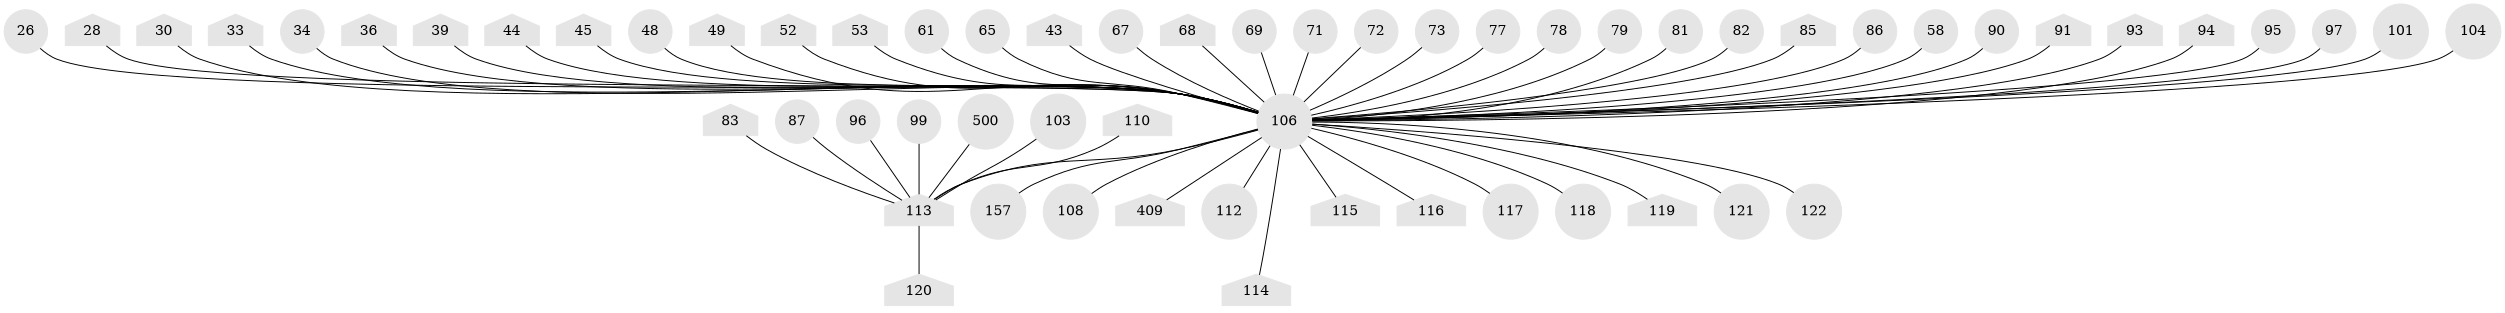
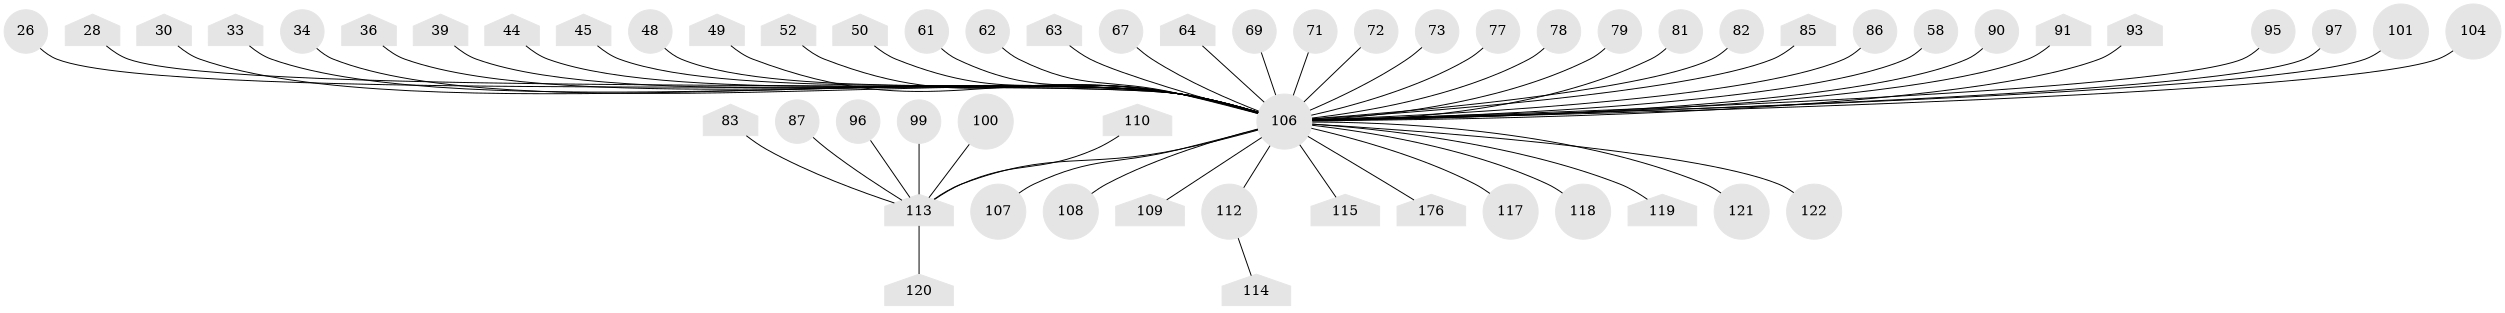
(860, 32) -> (860, 32)
(988, 32) -> (988, 32)
(1054, 32) -> (1054, 32)
(1188, 32) -> (1188, 32)
(2207, 32) -> none
(986, 122) -> (986, 122)
(1058, 122) -> none
(998, 212) -> (998, 212)
(1150, 212) -> (1150, 212)
(1271, 212) -> (1245, 257)
(1431, 212) -> (1431, 212)
